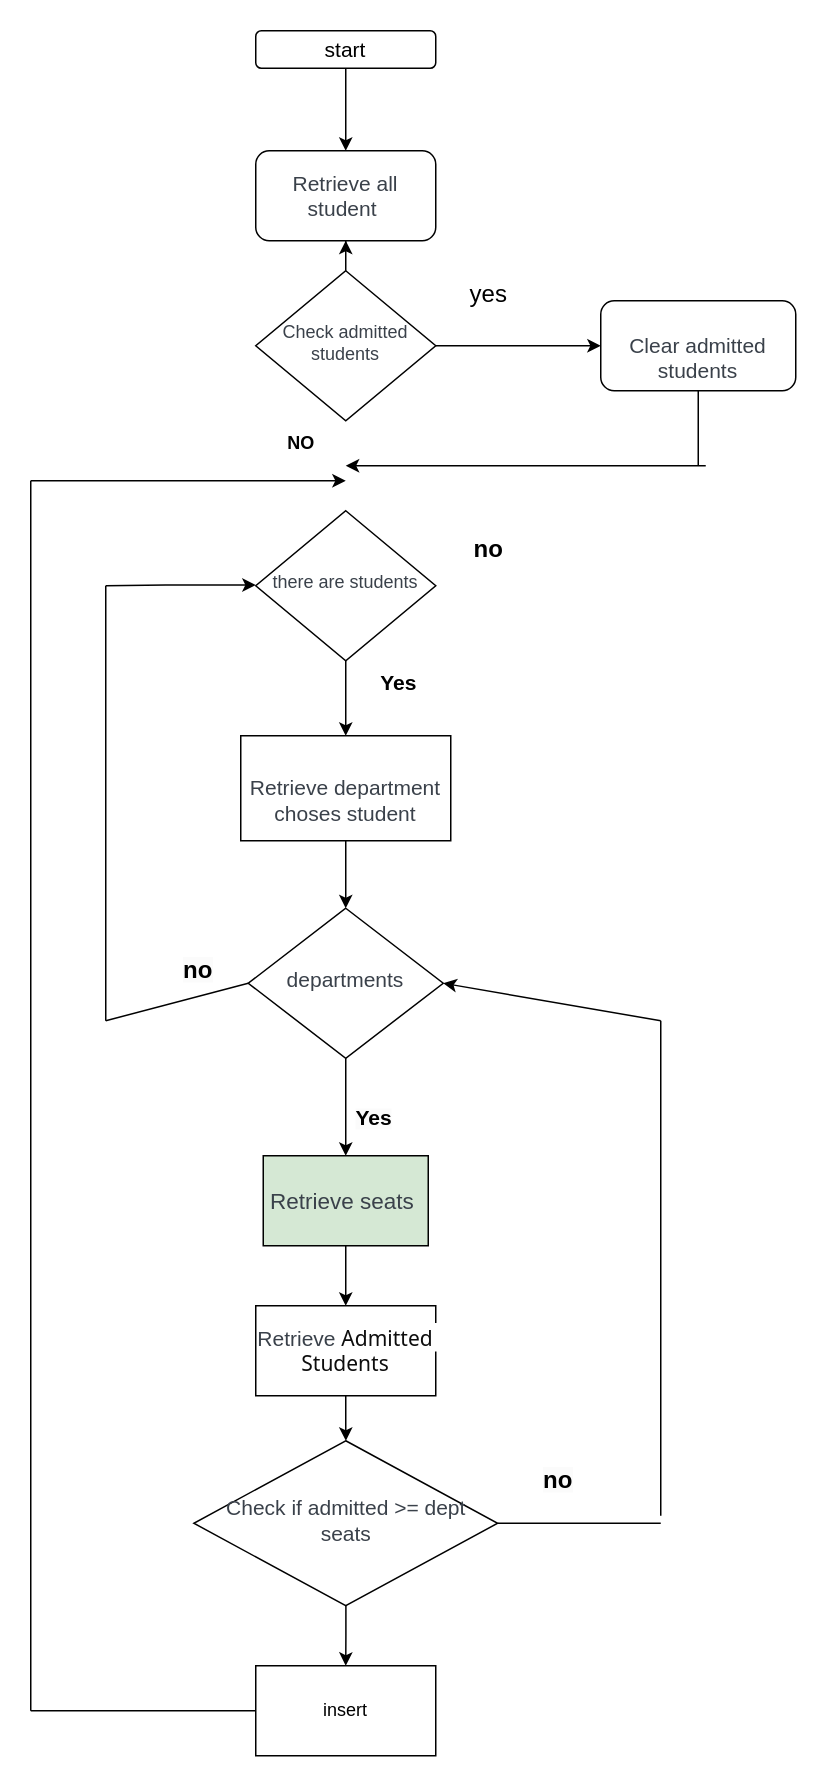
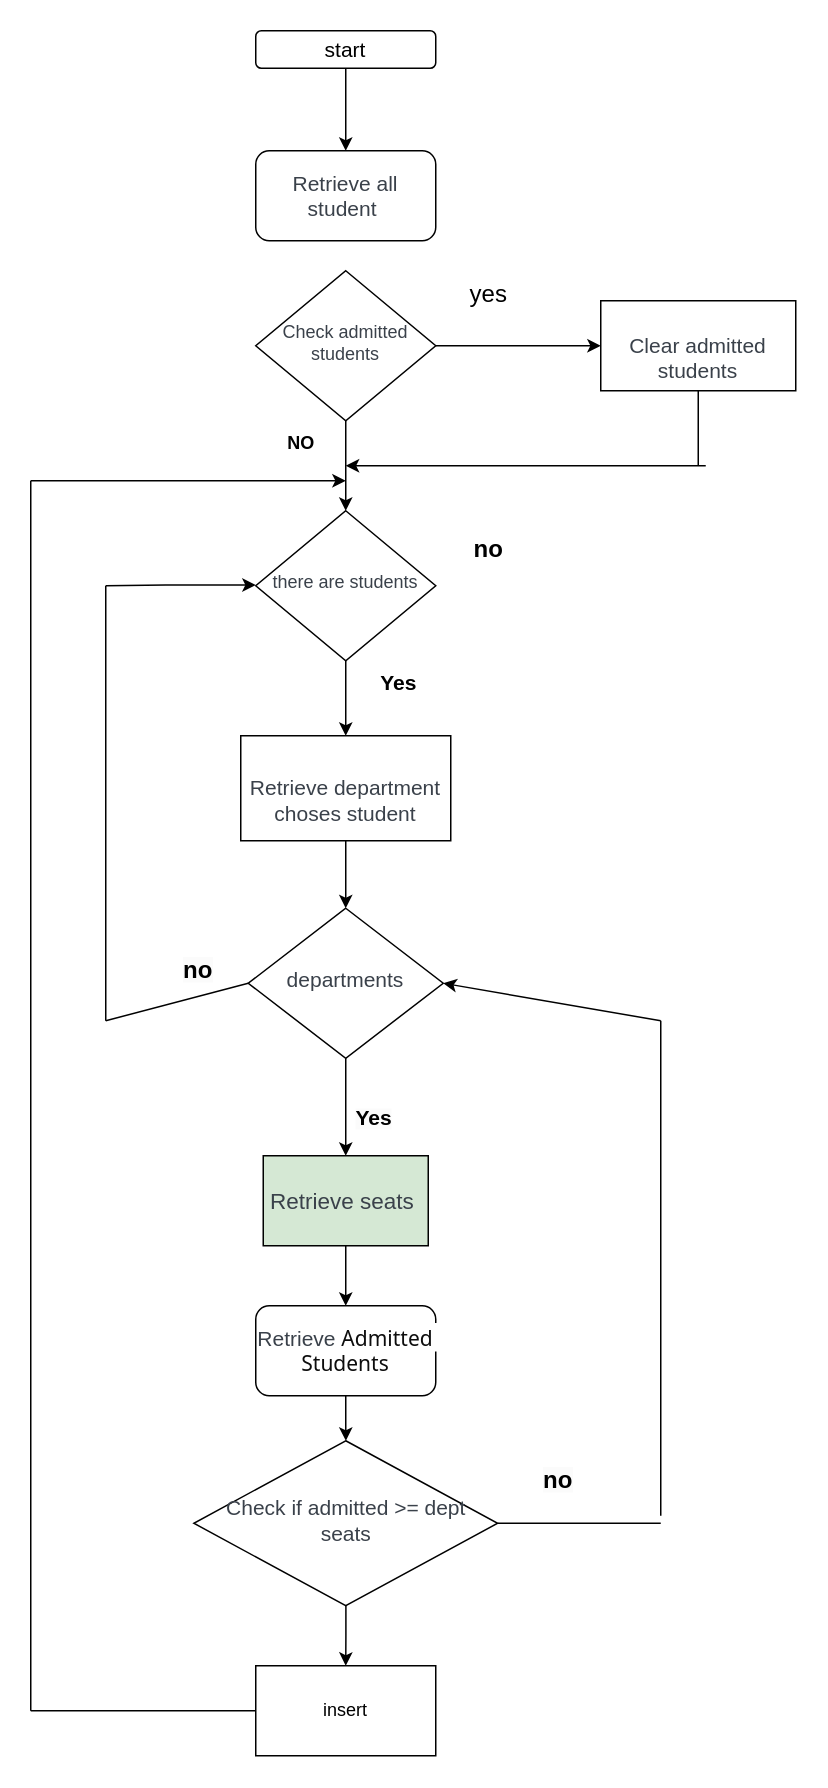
(346, 251) -> (346, 461)
(698, 346) -> (698, 346)
(346, 1351) -> (346, 1351)
